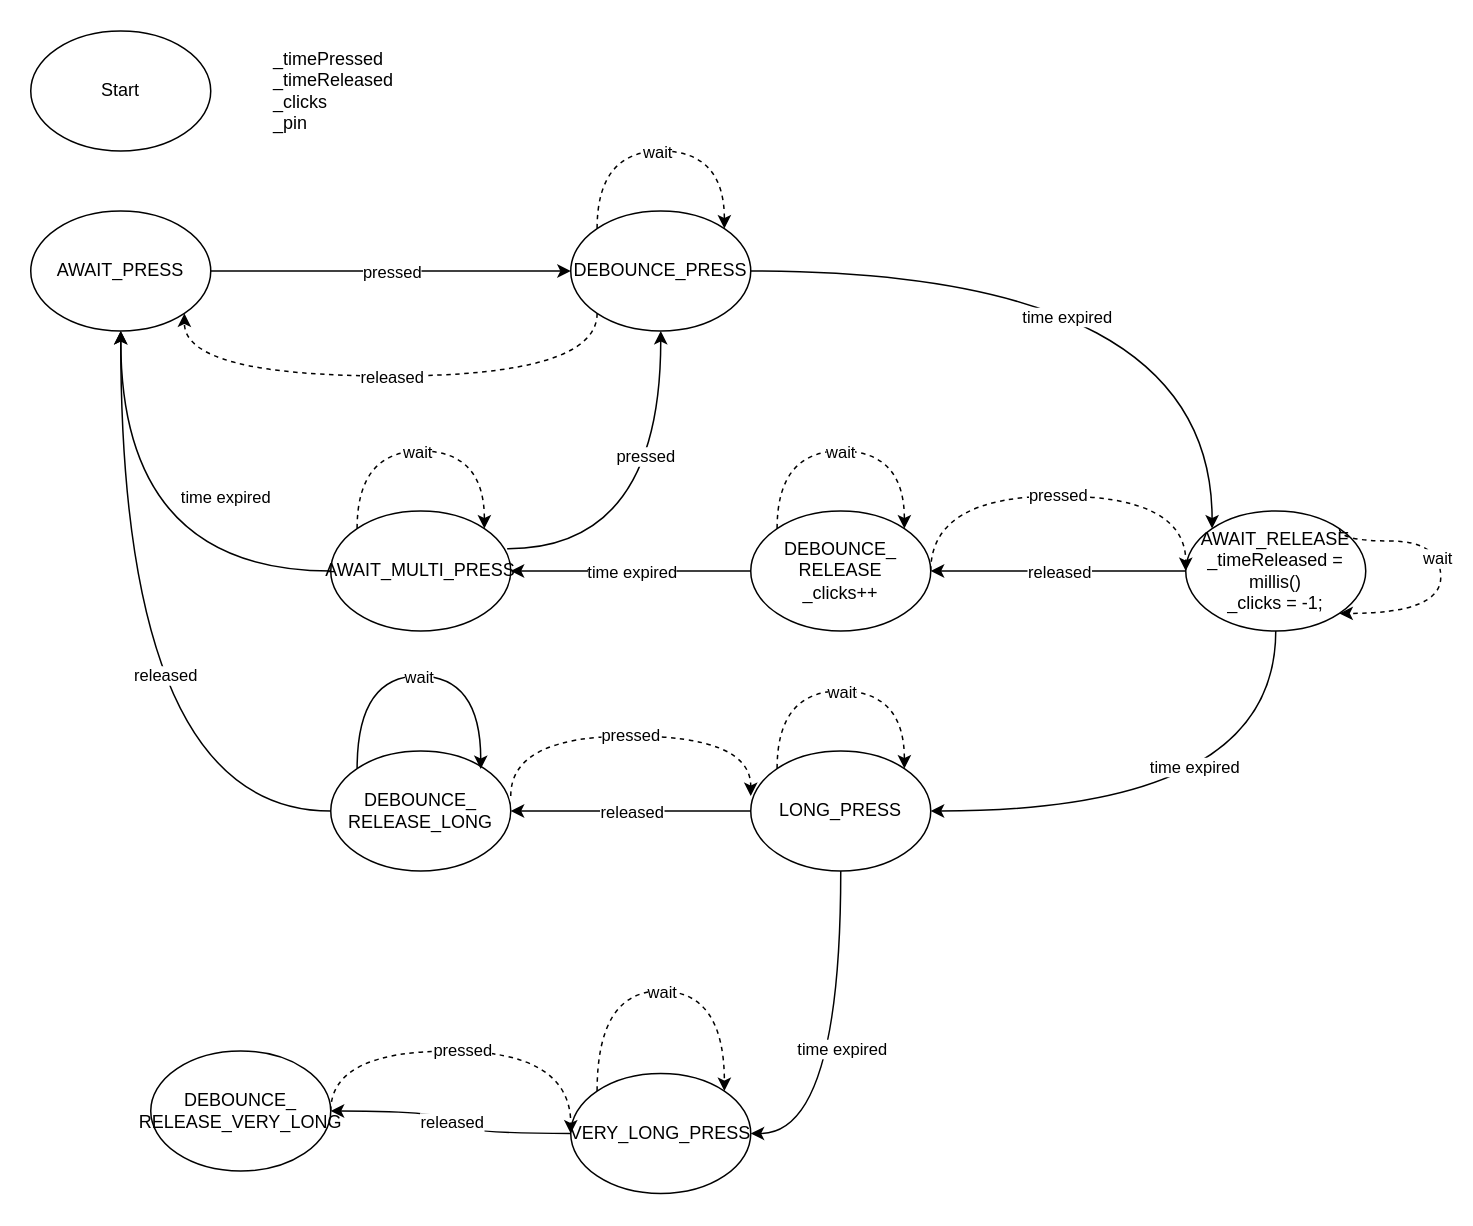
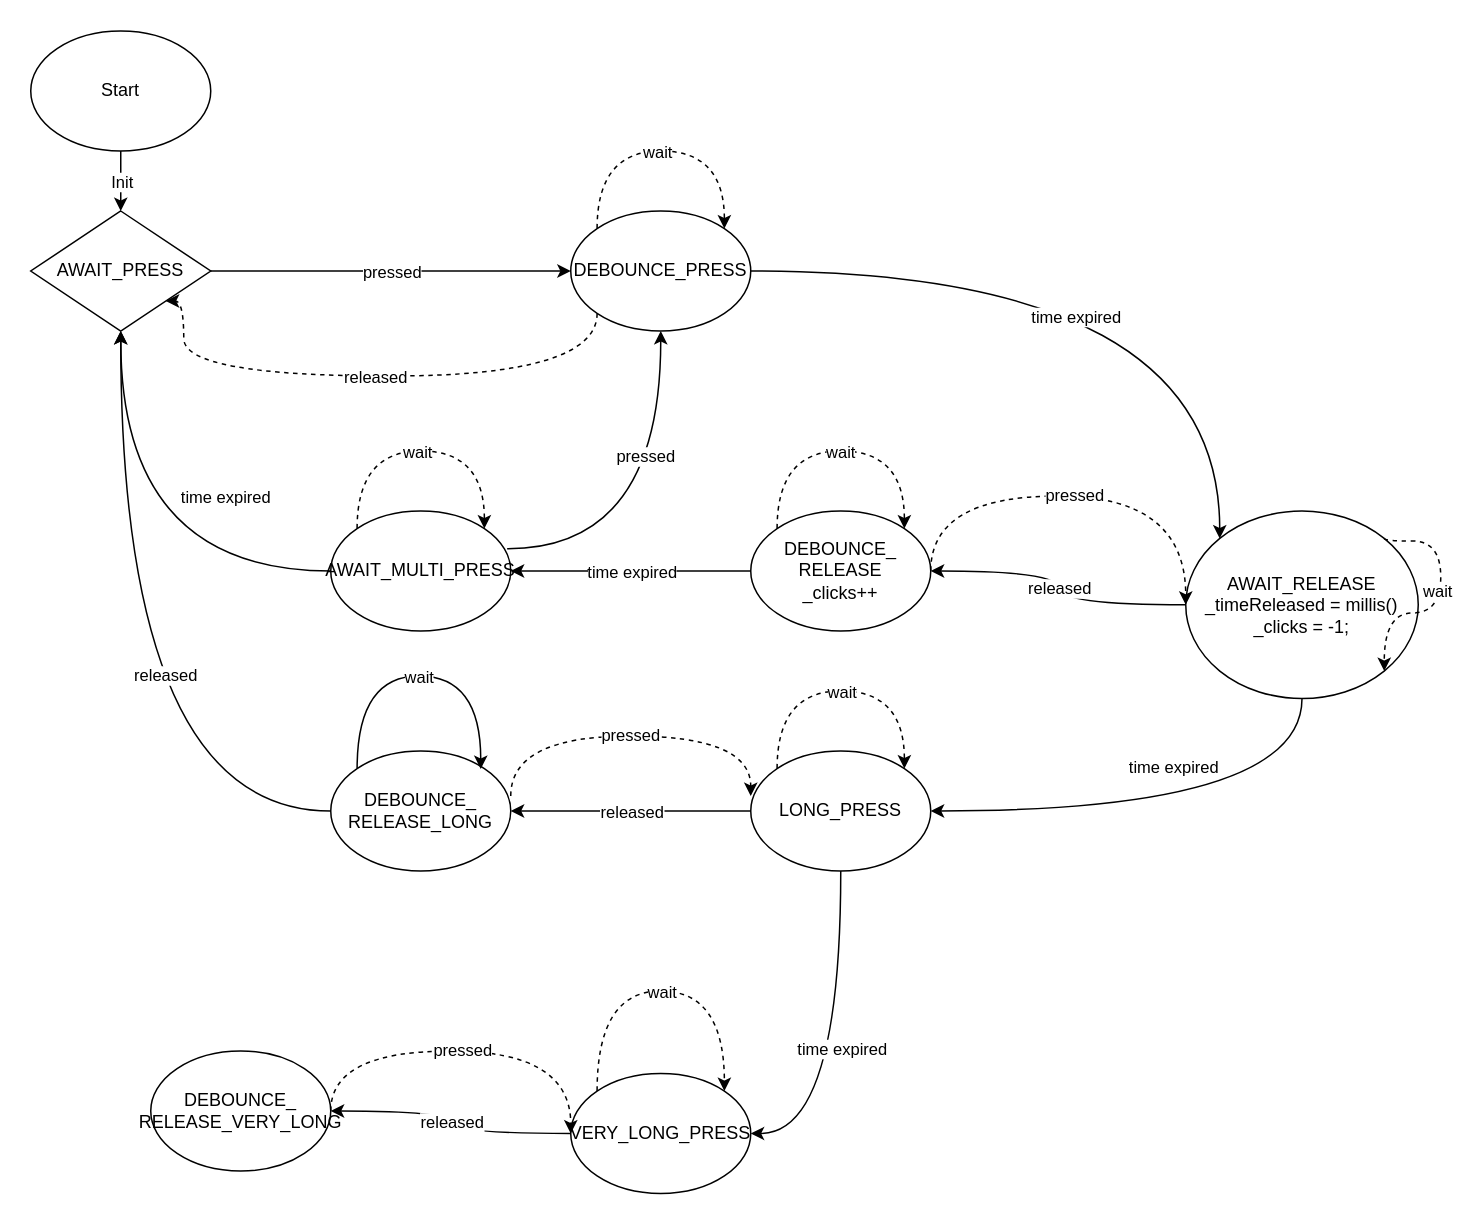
(346, 91) -> none
none -> (121, 177)
(121, 271) -> (121, 271)
(1276, 571) -> (1302, 605)
